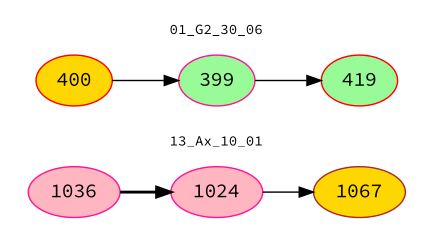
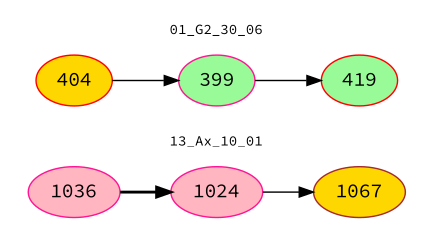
(74, 81) -> (74, 81)
